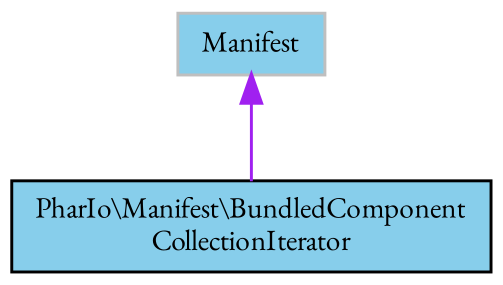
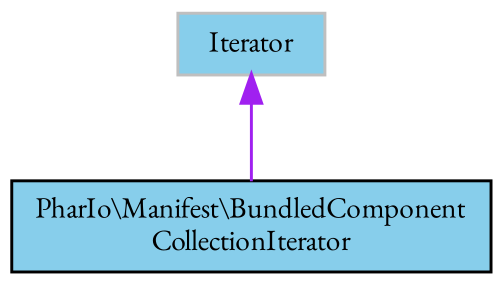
(251, 44) -> (251, 44)
